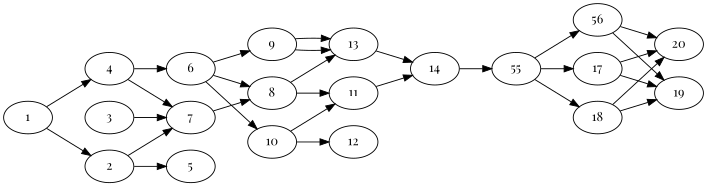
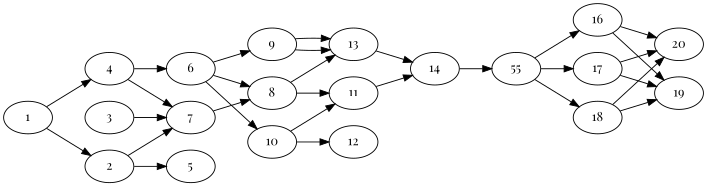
(598, 20) -> (598, 20)
